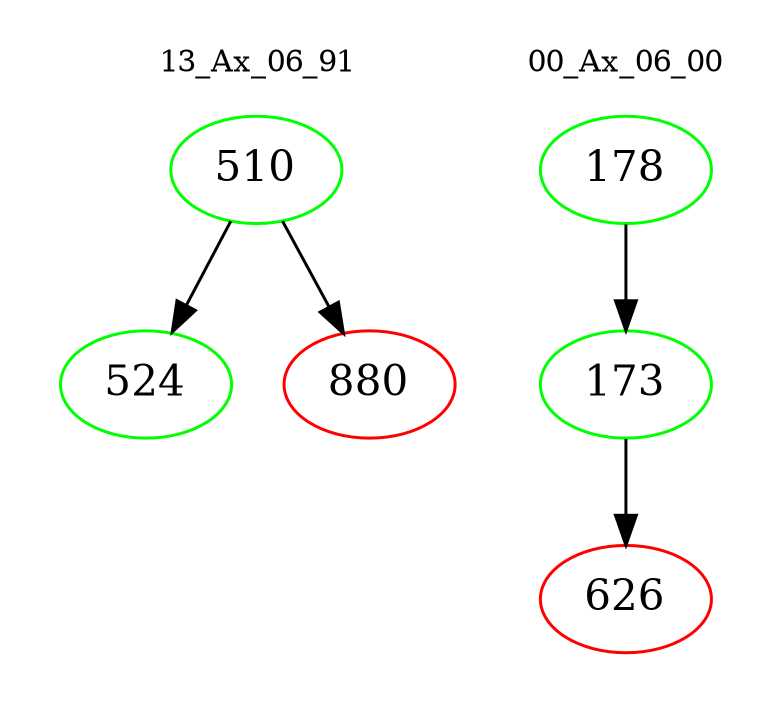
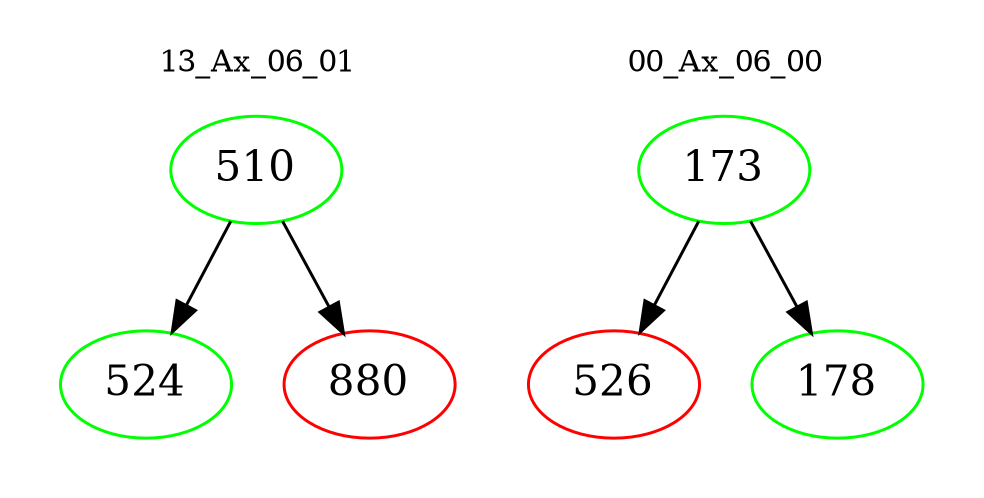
(258, 64) -> (258, 64)
(626, 263) -> (774, 264)
(626, 599) -> (614, 384)
